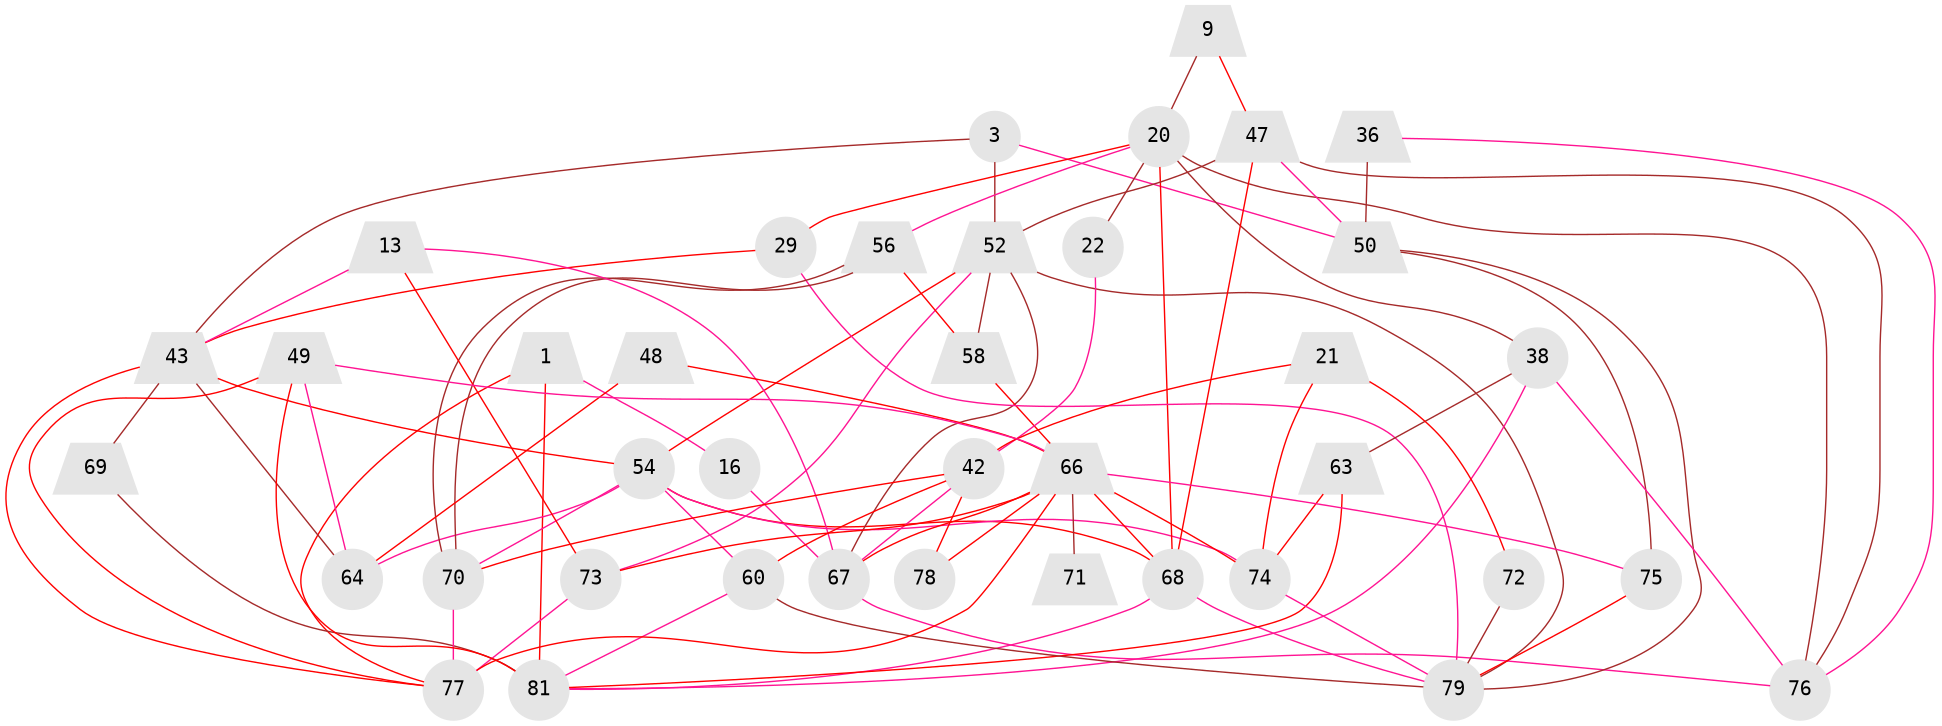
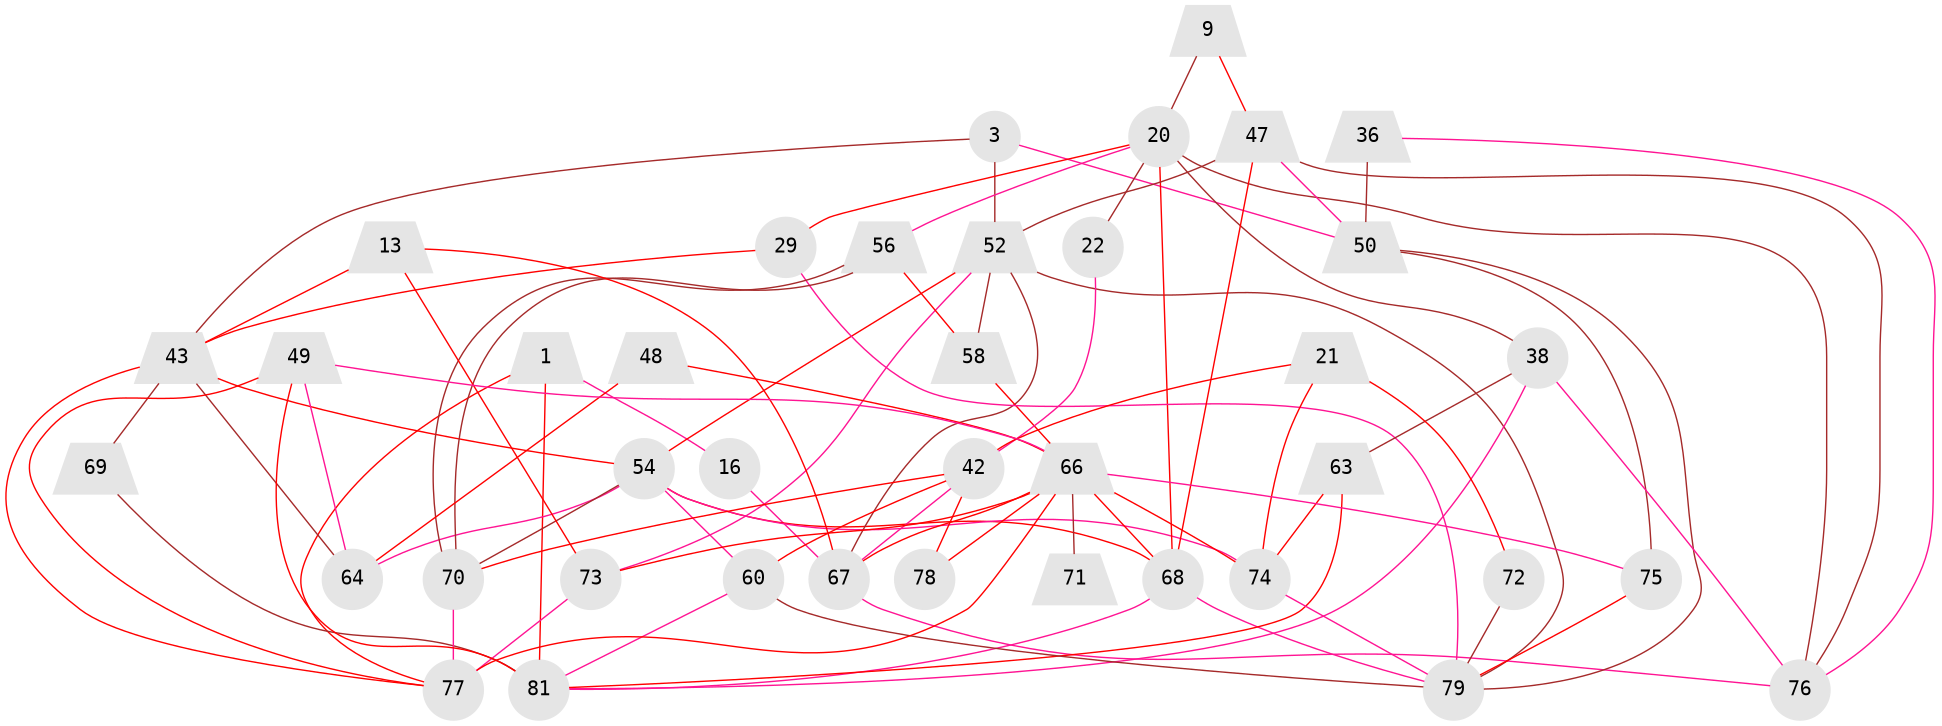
(277, 306) -> (277, 306)
(691, 318) -> (691, 318)
(532, 534) -> (532, 534)
